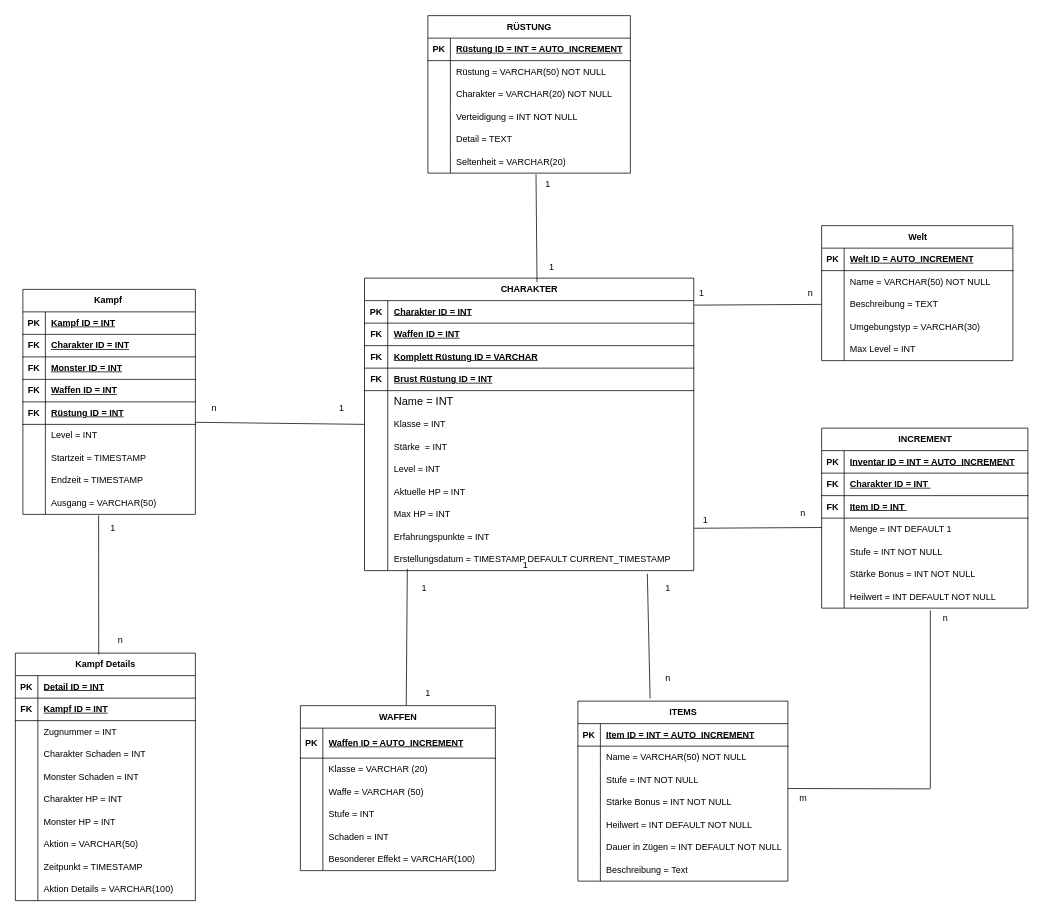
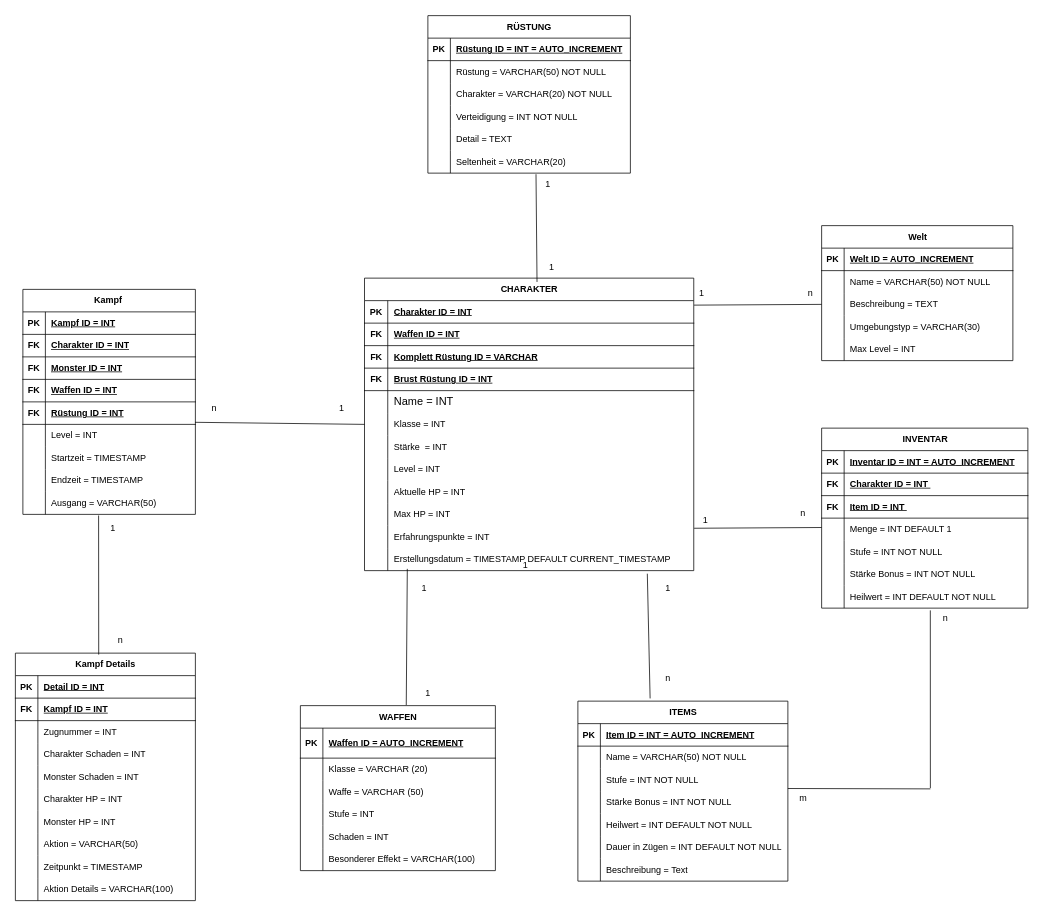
(926, 439) -> (926, 439)
